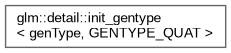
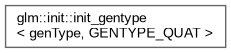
(116, 26) -> (116, 26)
